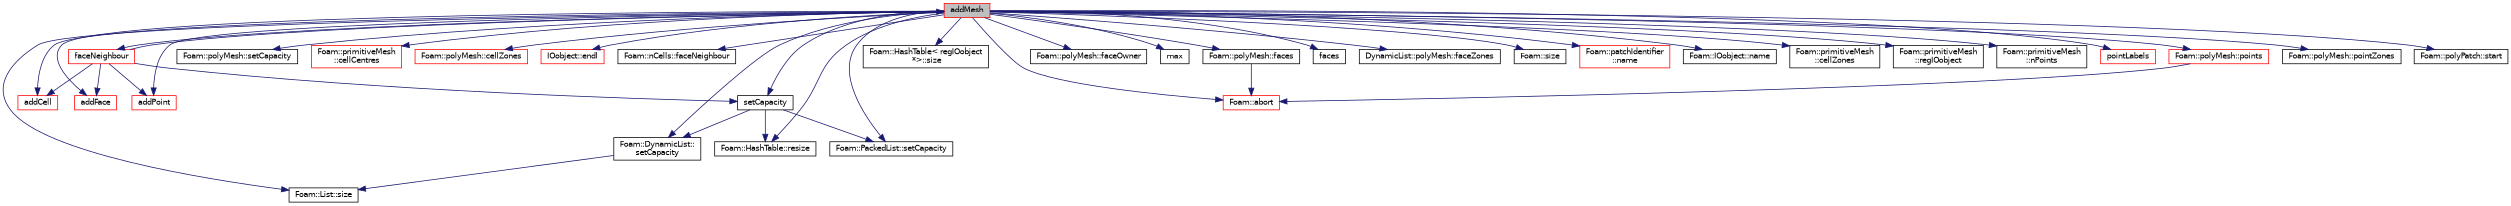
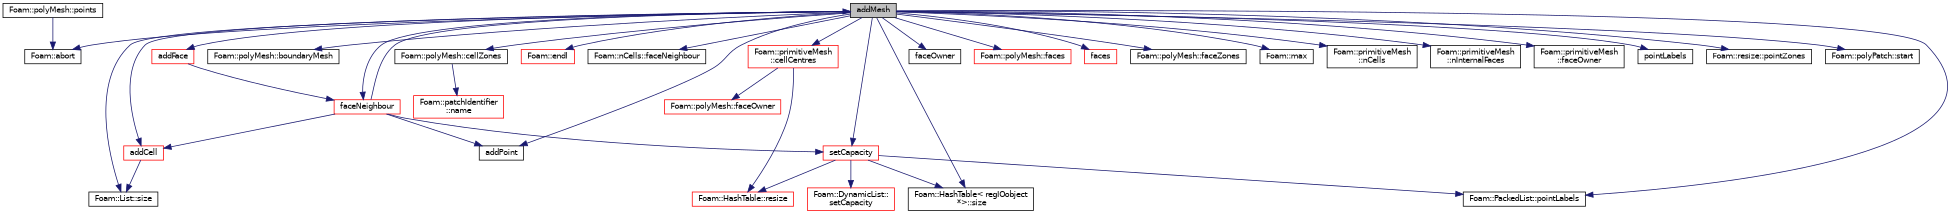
(967, 10) -> (873, 10)
(1587, 20) -> none
(1398, 27) -> (454, 76)
(1024, 32) -> (758, 82)
(780, 45) -> none
(842, 49) -> (784, 131)
(237, 57) -> (273, 57)
(471, 57) -> (451, 57)
(573, 57) -> (548, 57)
(1089, 57) -> (723, 107)
(1175, 57) -> (935, 57)
(1251, 57) -> (1023, 57)
(1329, 57) -> (1101, 57)
(1430, 57) -> (1188, 57)
(1540, 57) -> (1287, 57)
(1730, 57) -> none
(1835, 57) -> (1372, 57)
(1938, 57) -> (1476, 57)
(2042, 57) -> (1579, 57)
(2128, 57) -> (1665, 57)
(2219, 57) -> (53, 10)
(2342, 57) -> (1759, 57)
(99, 76) -> (257, 83)
(1251, 76) -> none
(154, 103) -> (501, 153)
(765, 103) -> (851, 153)
(1251, 103) -> (53, 57)
(657, 149) -> (851, 199)
(765, 149) -> (743, 199)
(891, 149) -> (1524, 199)
(490, 172) -> (135, 173)
none -> (902, 173)
